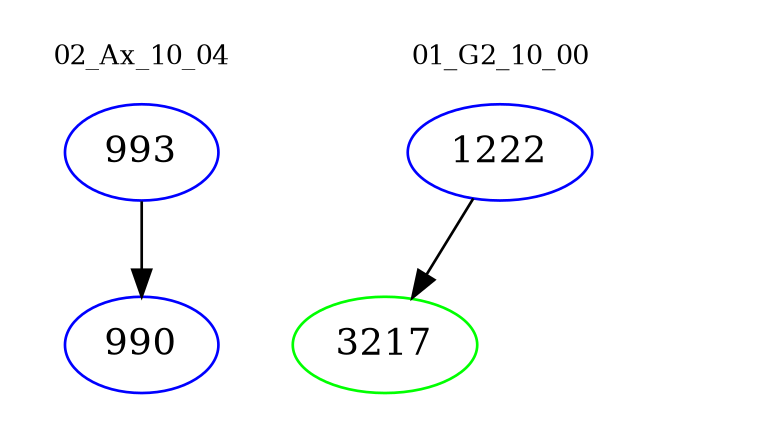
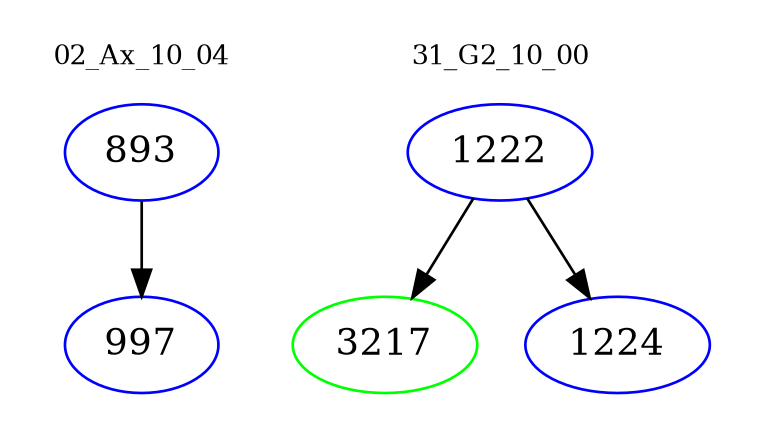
(501, 57) -> (501, 57)
(142, 152) -> (142, 152)
(142, 345) -> (142, 345)
none -> (618, 345)
